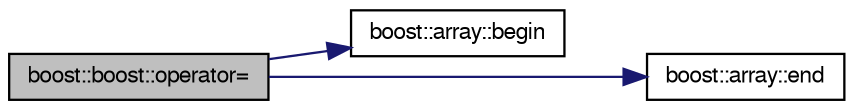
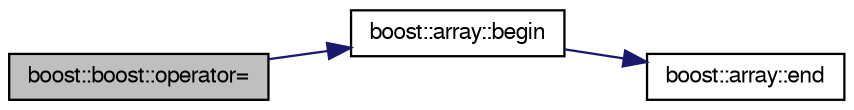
(446, 77) -> (594, 54)
